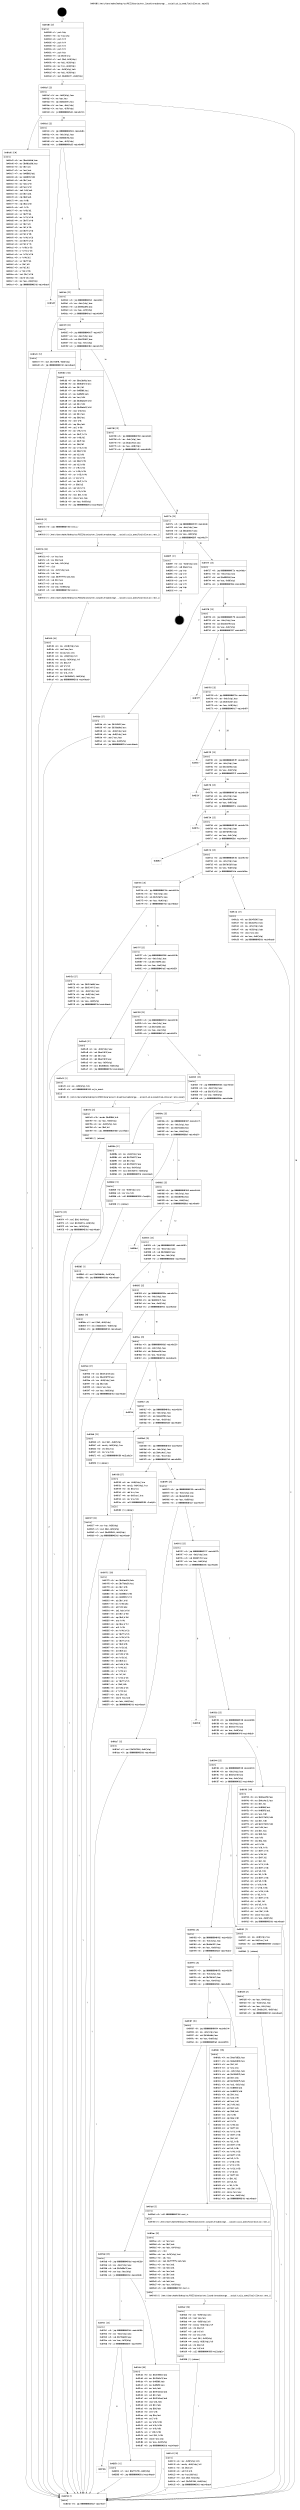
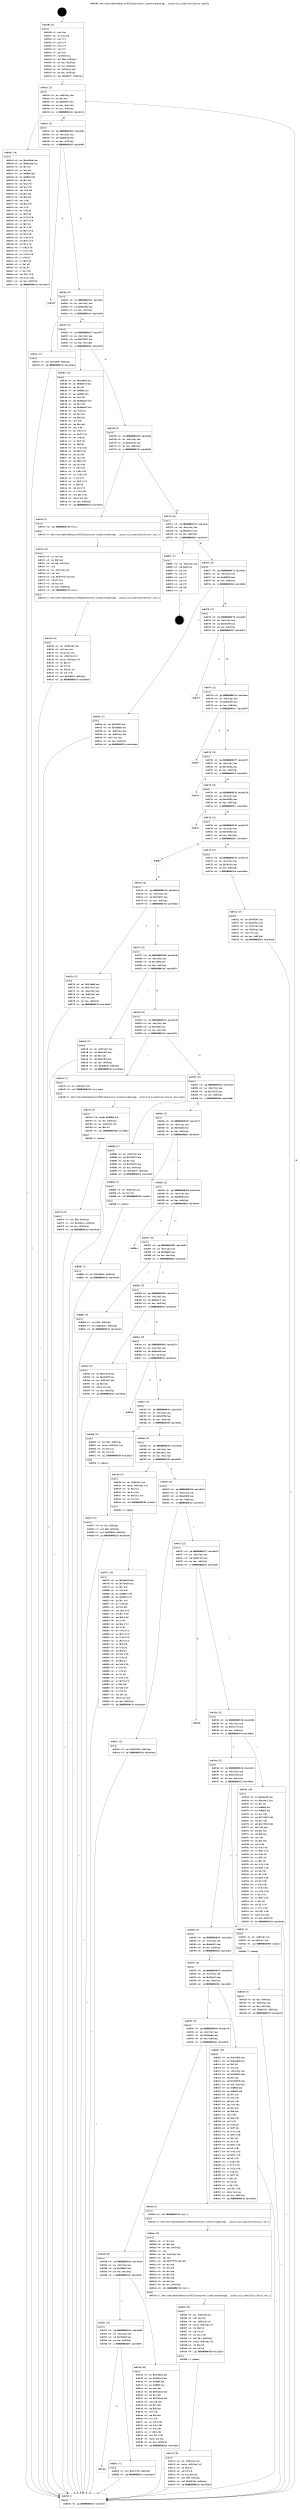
(191, 877) -> (157, 872)
none -> (232, 1747)
